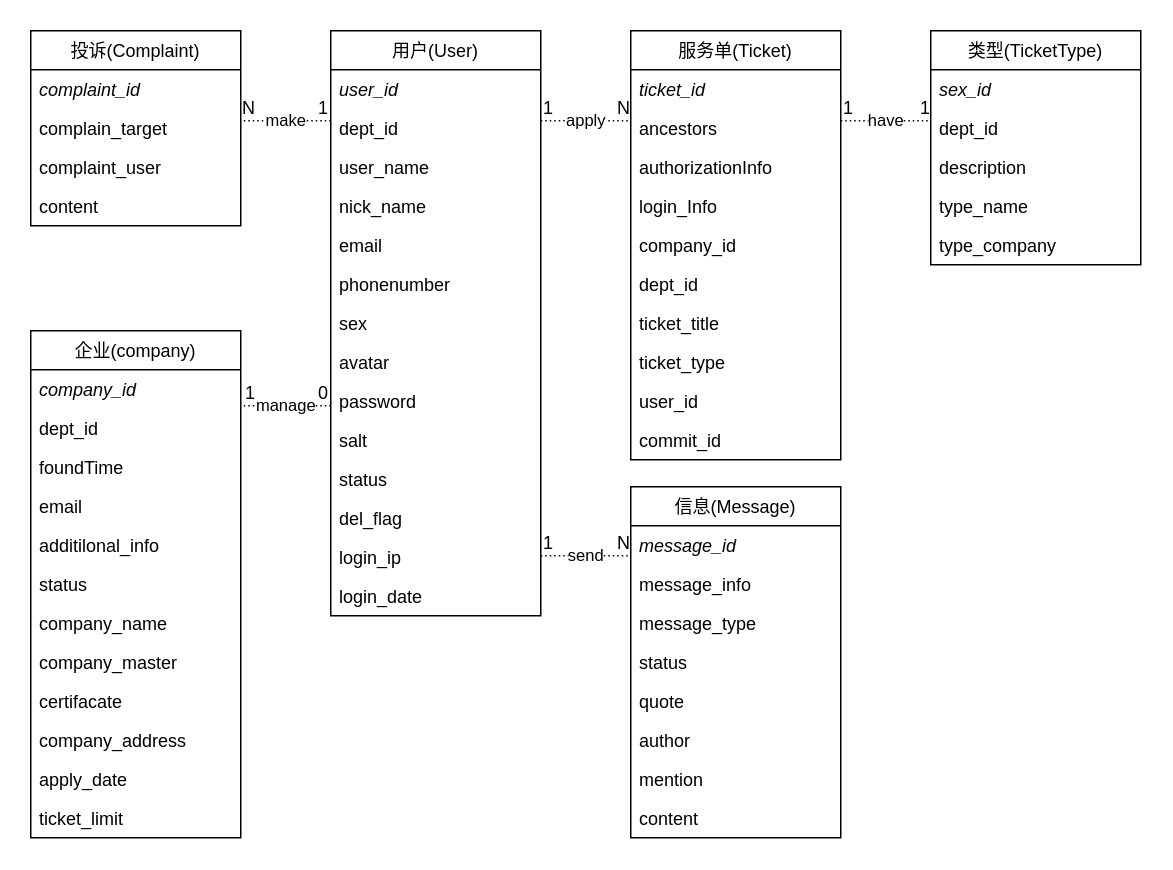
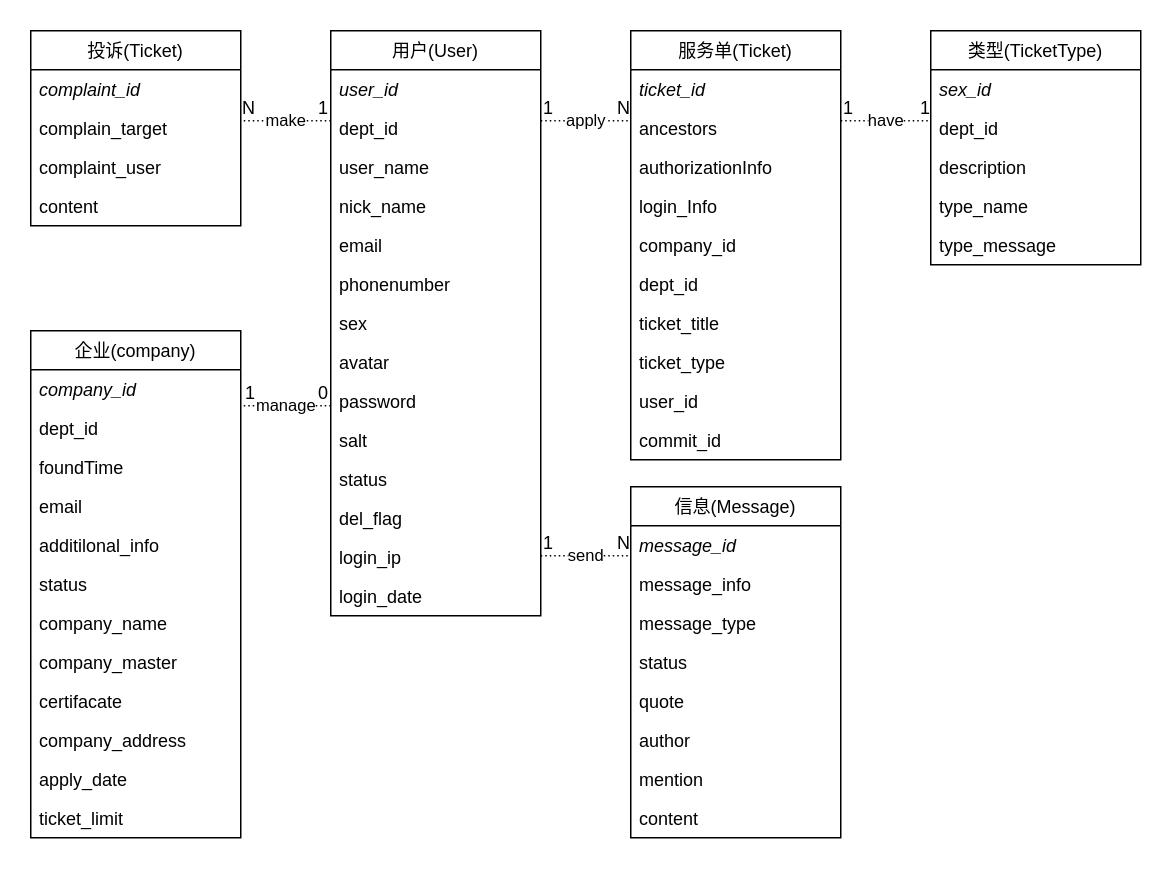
(135, 51) -> (135, 51)
(999, 246) -> (999, 246)
